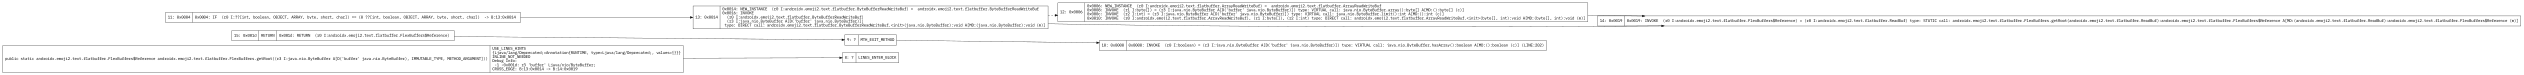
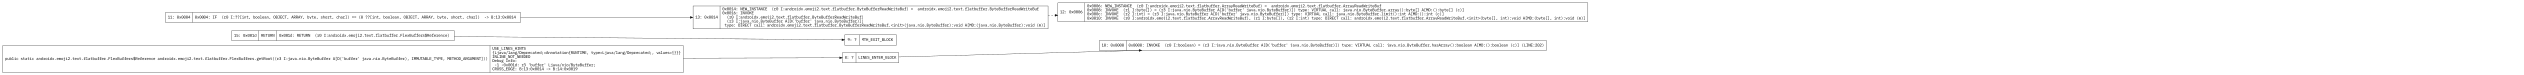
(2059, 21) -> none
(877, 40) -> (877, 40)
(997, 42) -> (1019, 54)
